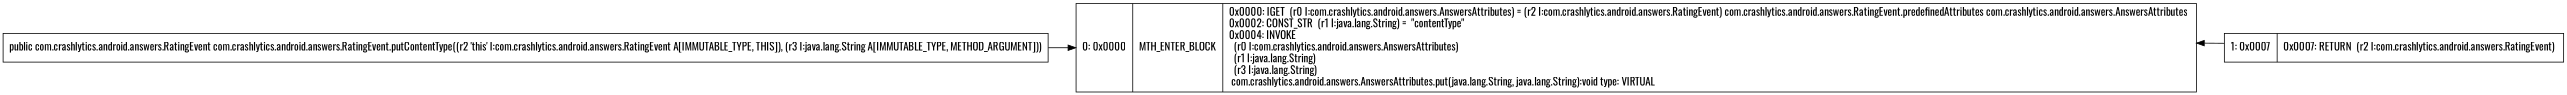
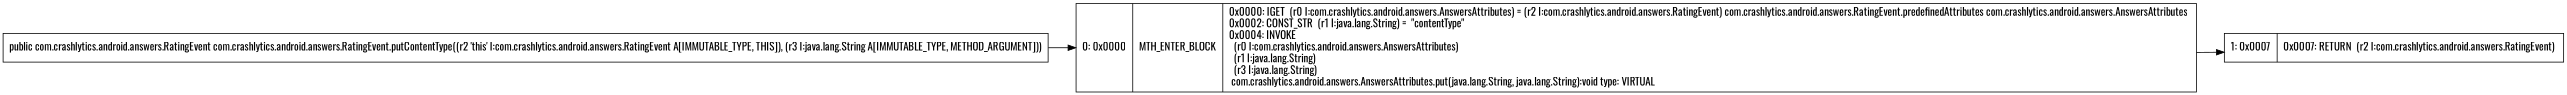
(2214, 43) -> (2206, 52)
